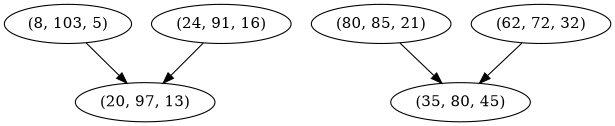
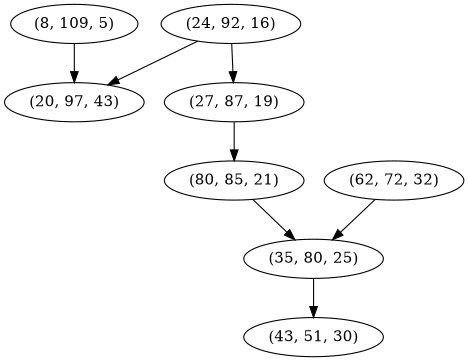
(68, 24) -> (74, 24)
(221, 24) -> (231, 24)
(145, 102) -> (74, 102)
none -> (234, 102)
(461, 102) -> (314, 259)
none -> (314, 337)
